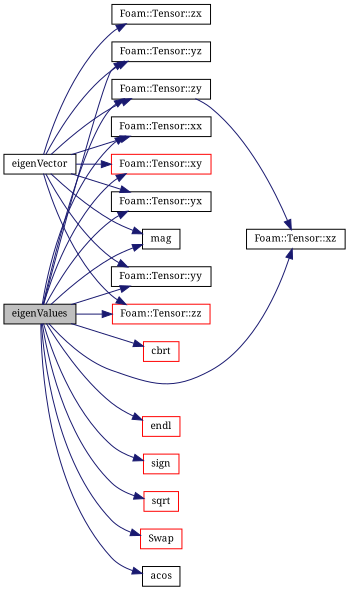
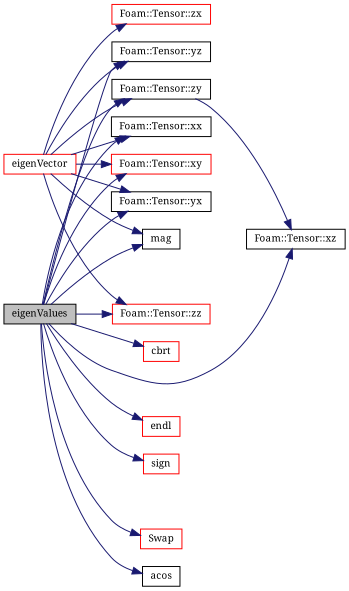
(161, 14) -> (161, 14)
(40, 164) -> (40, 164)
(161, 277) -> none
(161, 501) -> none
